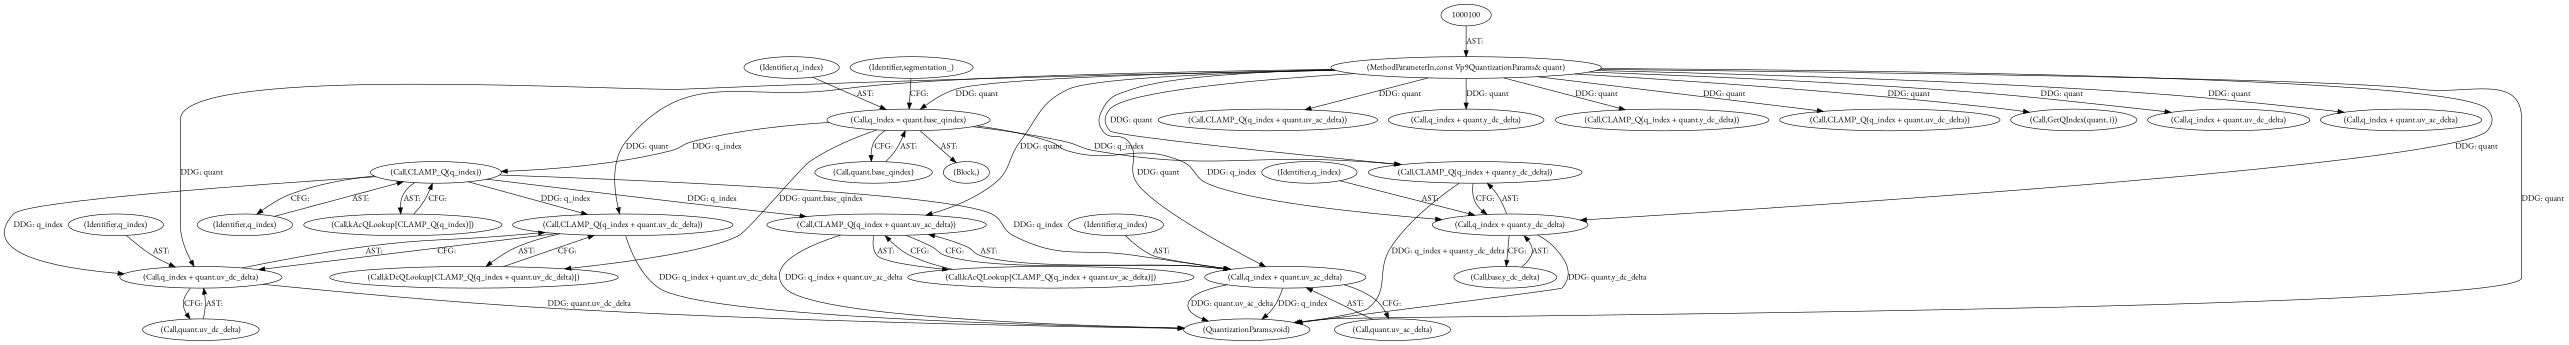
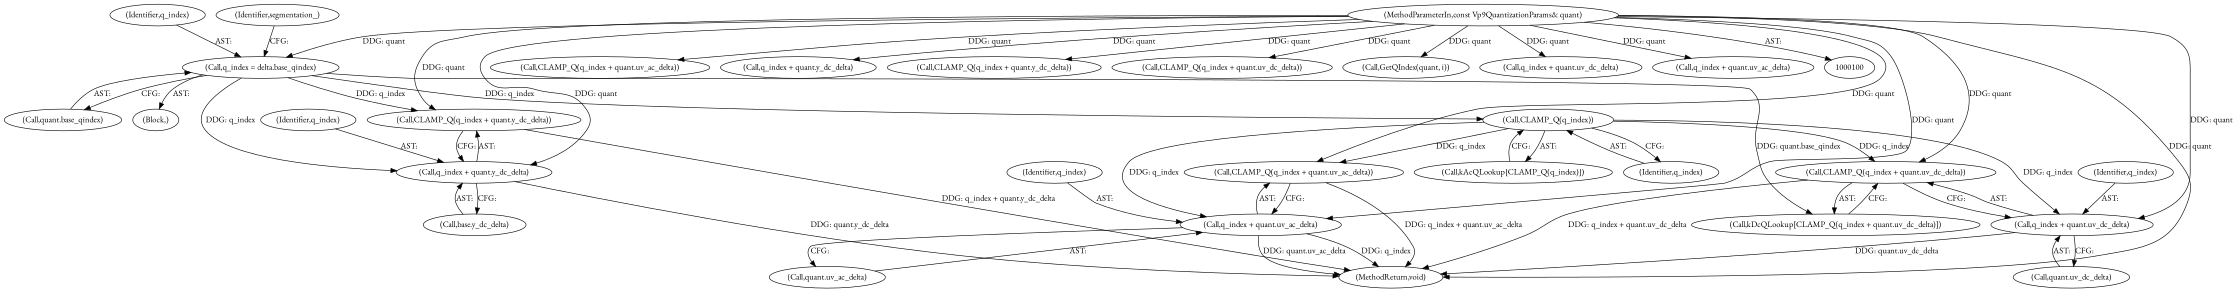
(1466, 38) -> (1706, 36)
(909, 120) -> (261, 68)
(1051, 277) -> none
(1247, 330) -> (1391, 277)
